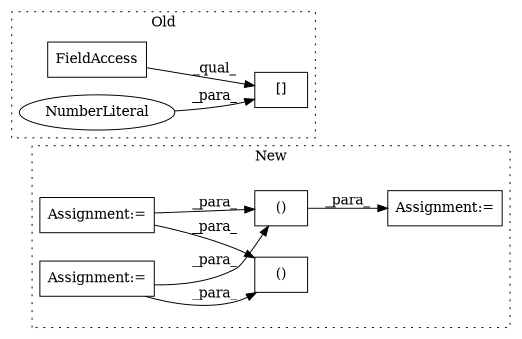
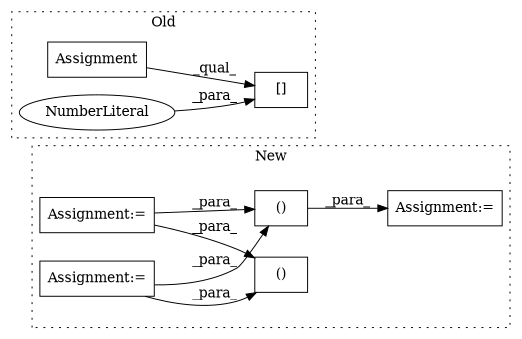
(97, 60) -> (97, 60)
